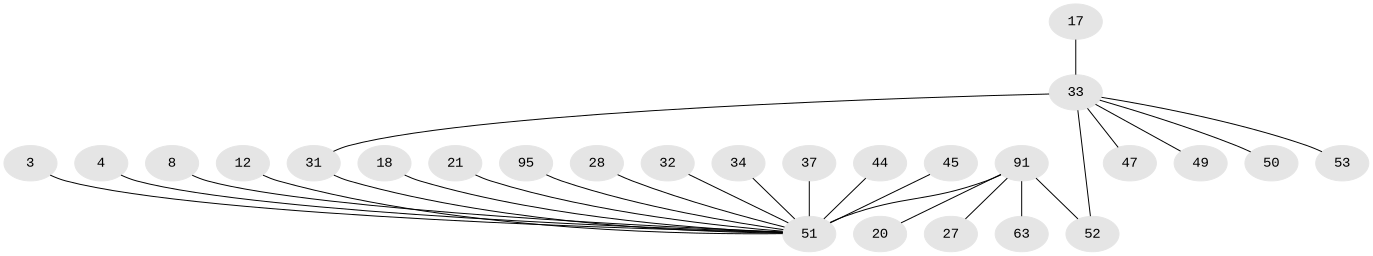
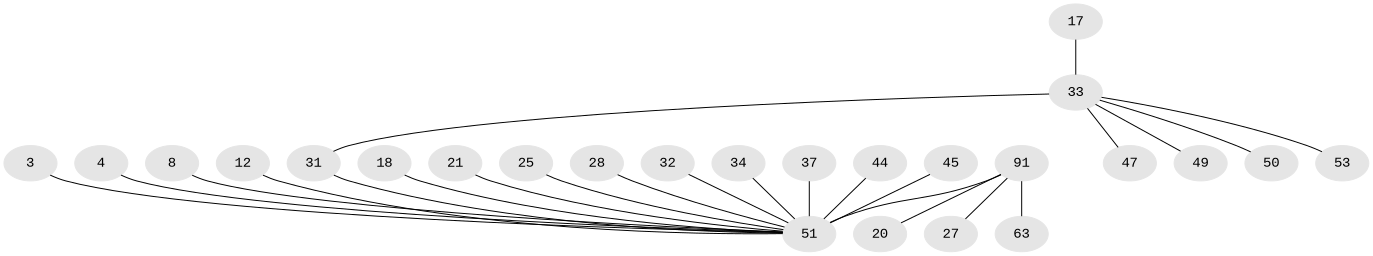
(526, 163) -> (526, 163)
(1092, 234) -> none
